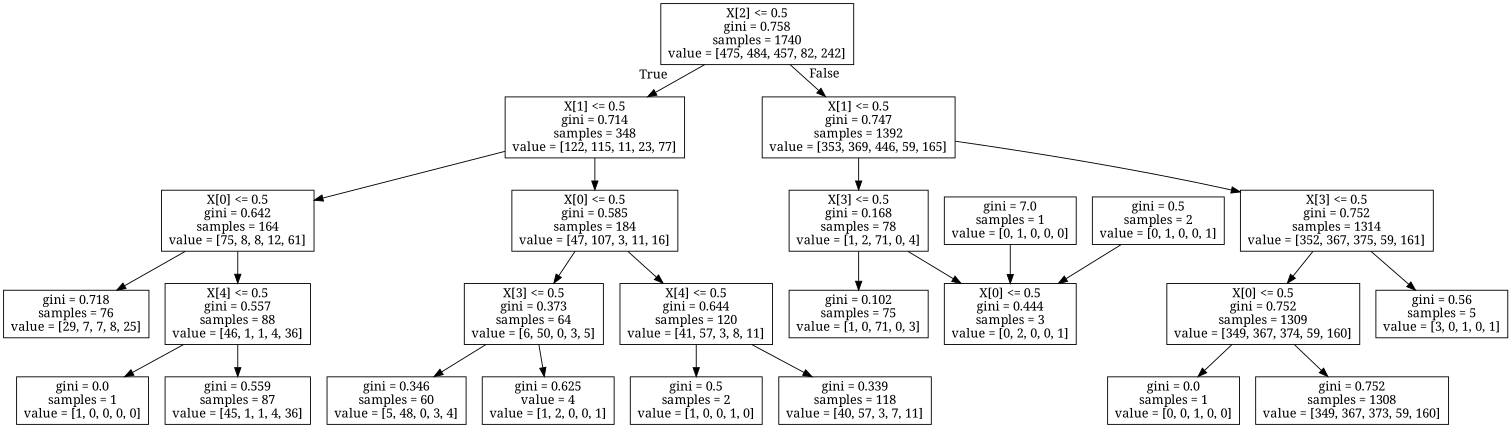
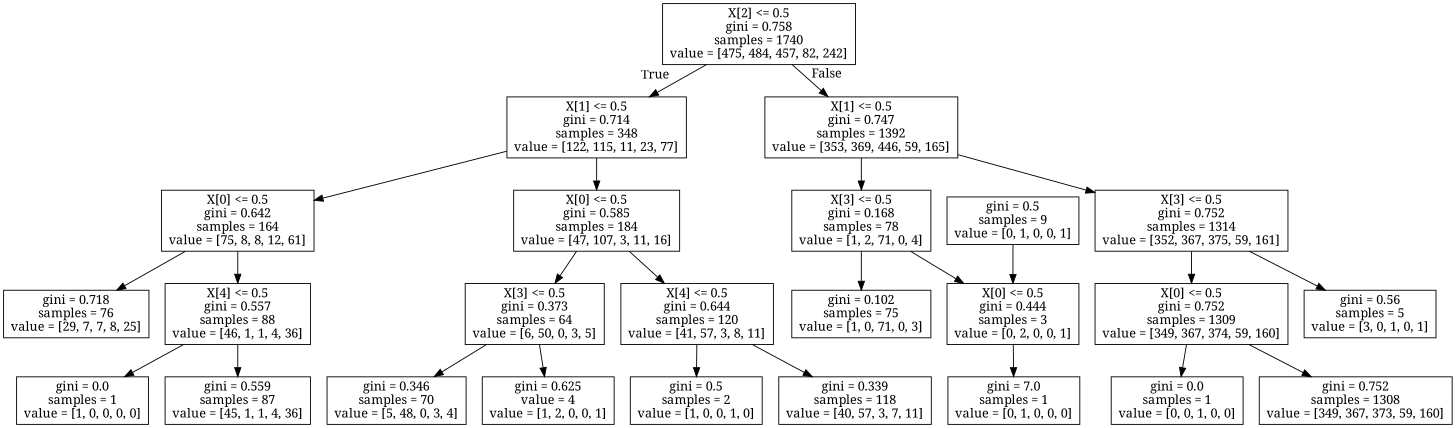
(1158, 221) -> (1013, 221)
(1010, 260) -> (1013, 356)
(397, 401) -> (397, 401)
